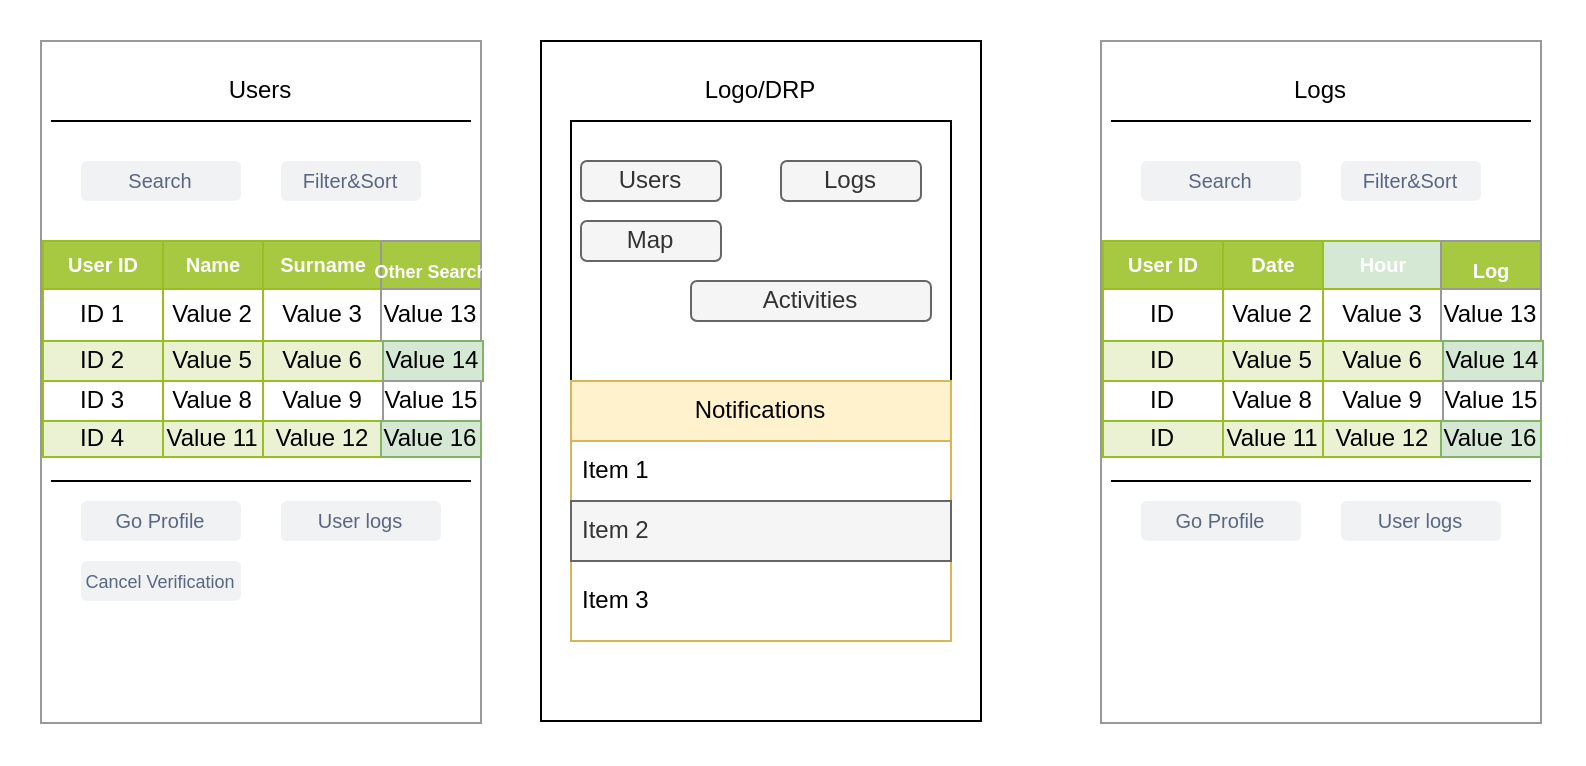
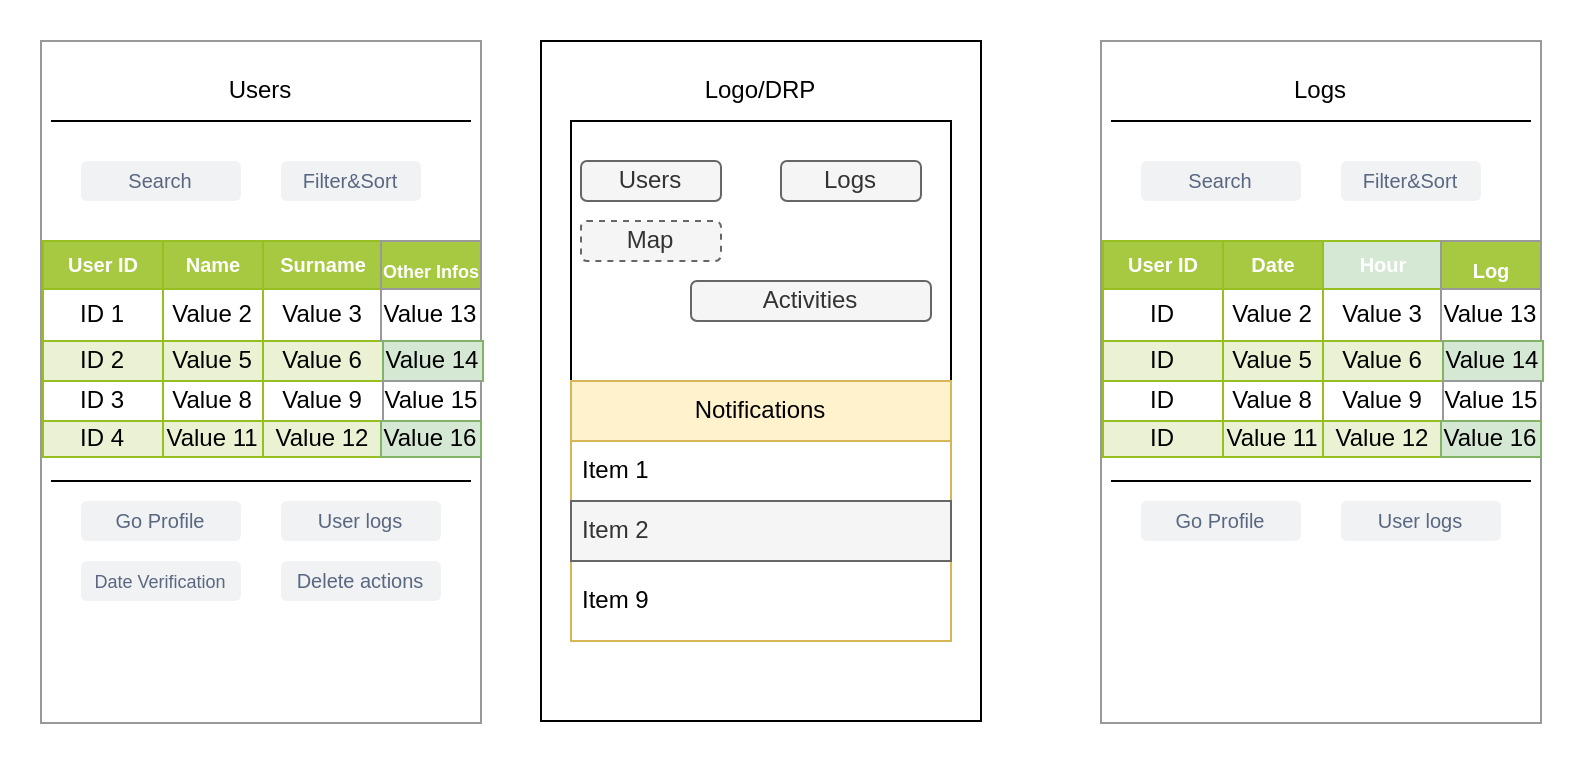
(651, 241) -> (651, 241)
(432, 271) -> (432, 271)
(161, 581) -> (161, 581)
none -> (361, 581)
(620, 601) -> (620, 601)
